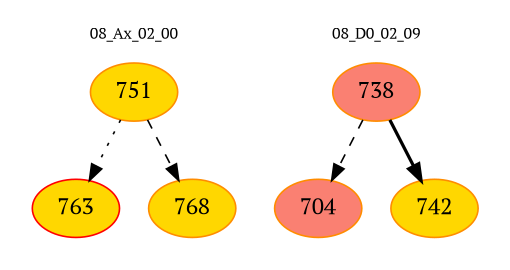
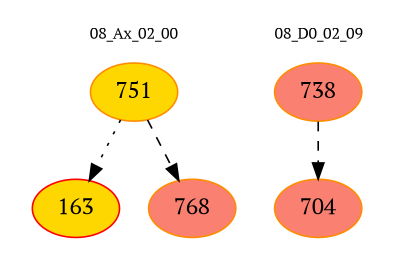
(76, 208) -> (76, 208)
(192, 208) -> (192, 208)
(435, 208) -> none
